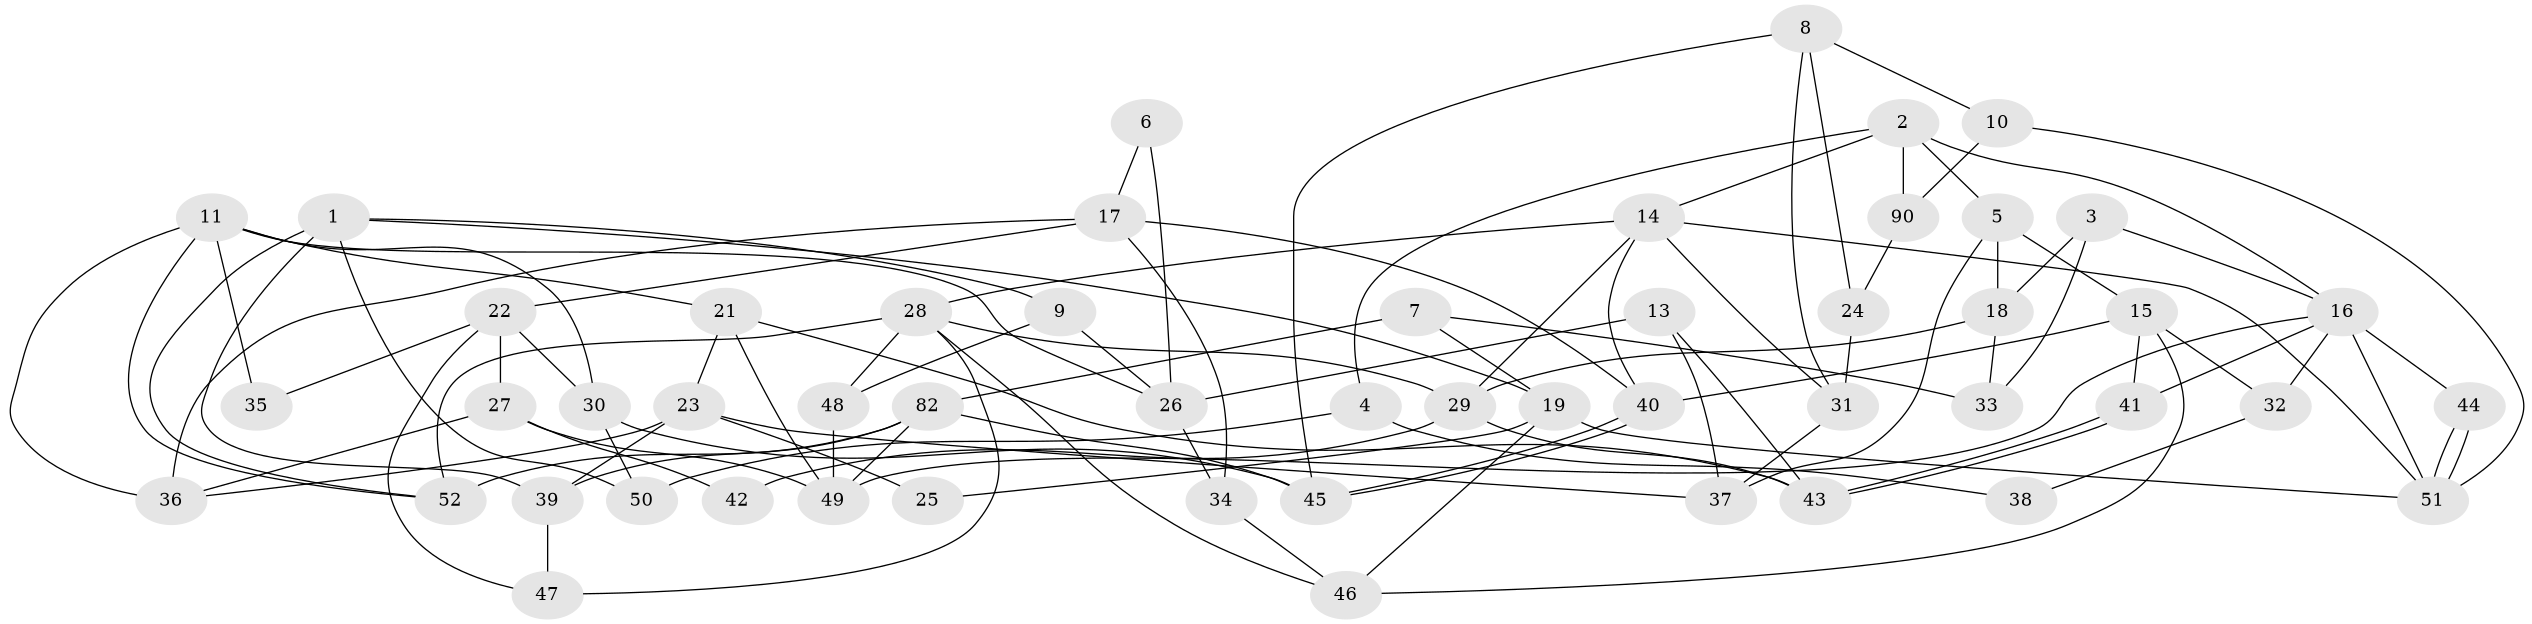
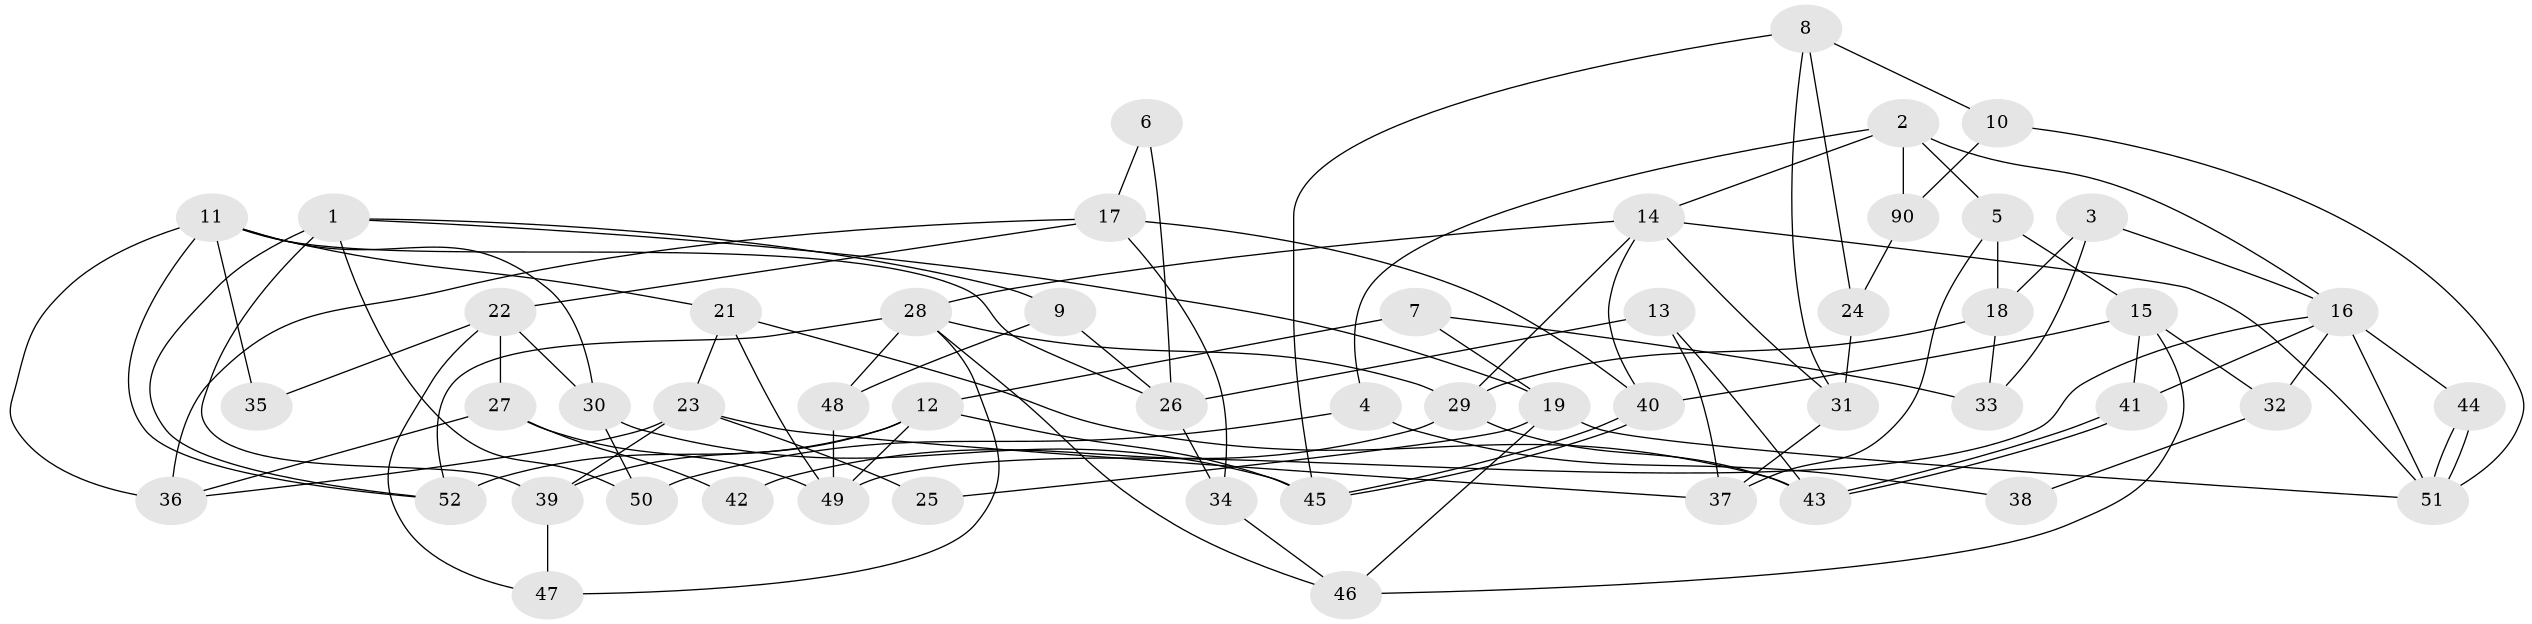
(928, 406) -> (928, 406)
